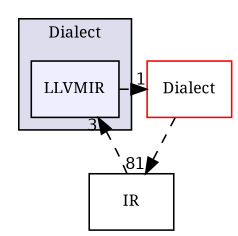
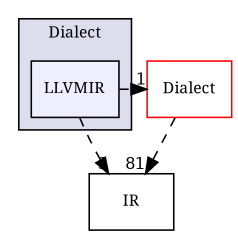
(117, 152) -> (90, 140)
